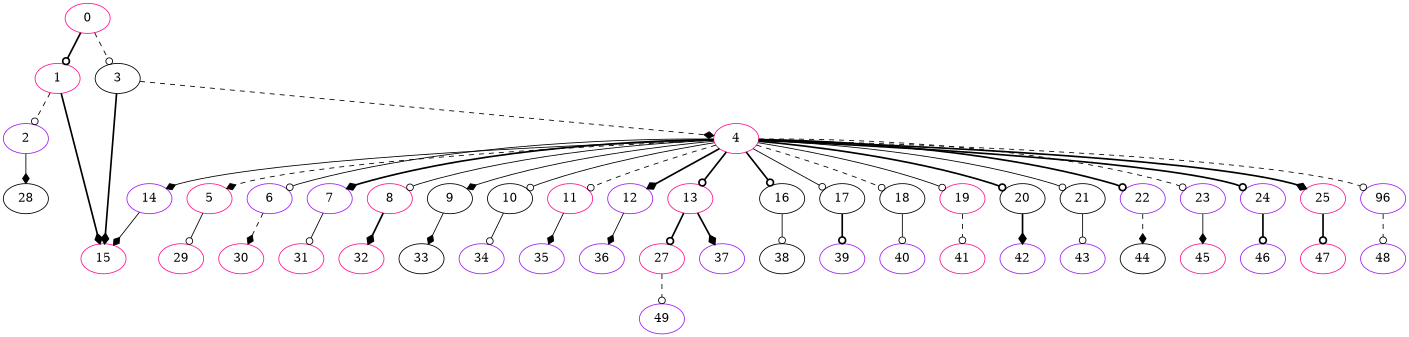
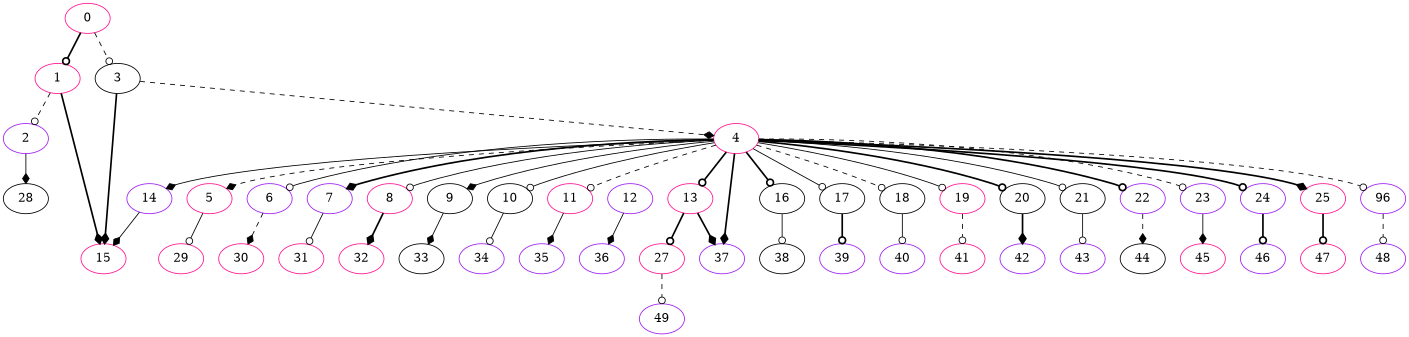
(688, 166) -> (730, 194)
